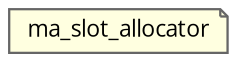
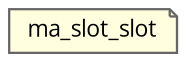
(118, 31) -> (93, 31)
